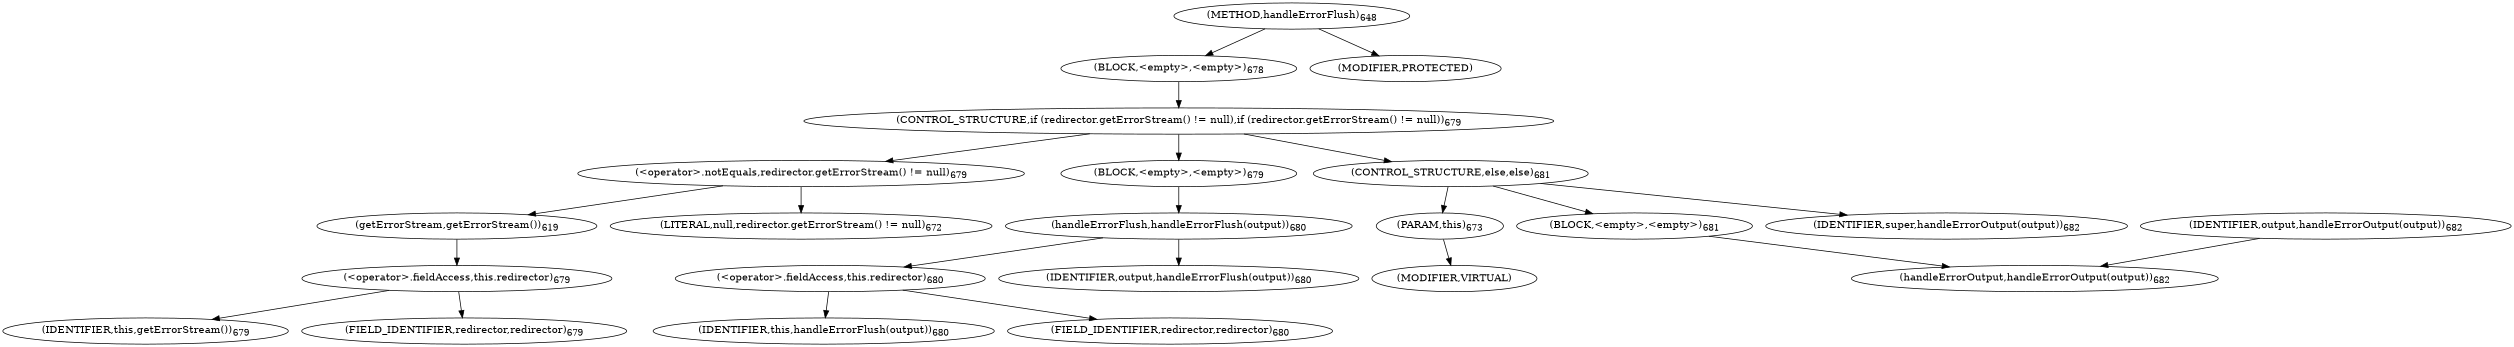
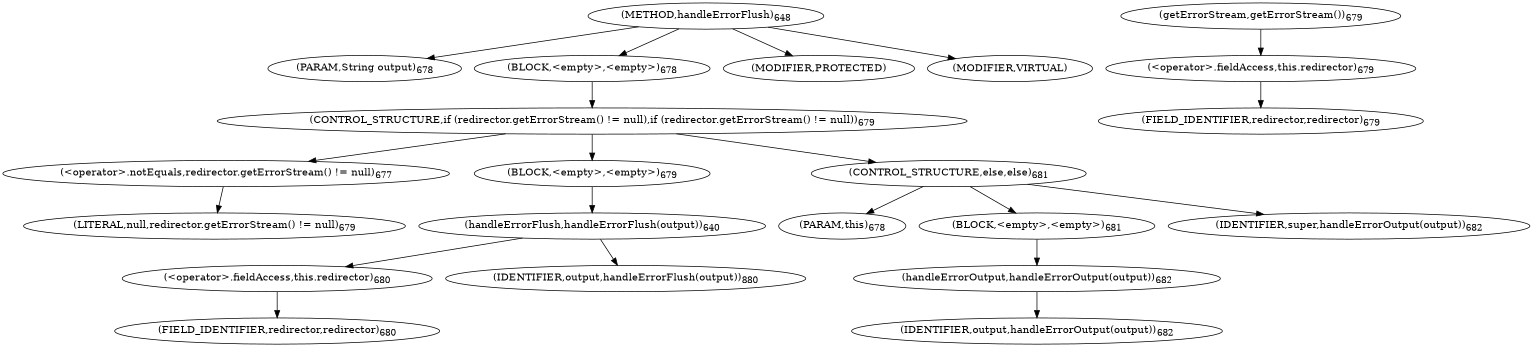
none -> (365, 69)
(959, 172) -> (384, 172)
(629, 200) -> none
(550, 225) -> (1354, 15)
(934, 225) -> (347, 225)
(1298, 225) -> (711, 225)
(1474, 225) -> (877, 225)
(1446, 249) -> (858, 42)
(2184, 252) -> (1037, 301)
(1303, 277) -> (750, 277)
(146, 331) -> none
(824, 331) -> none
